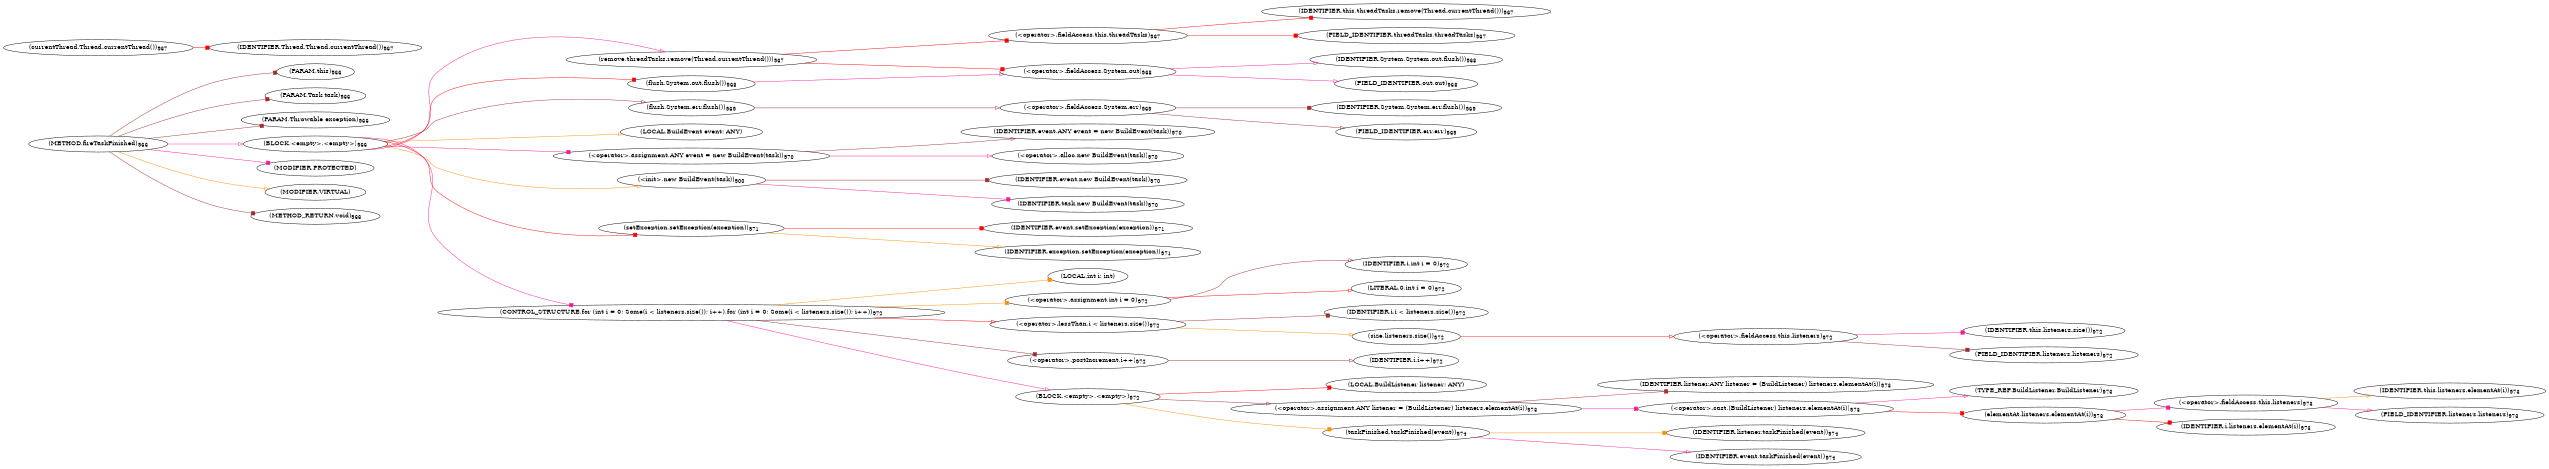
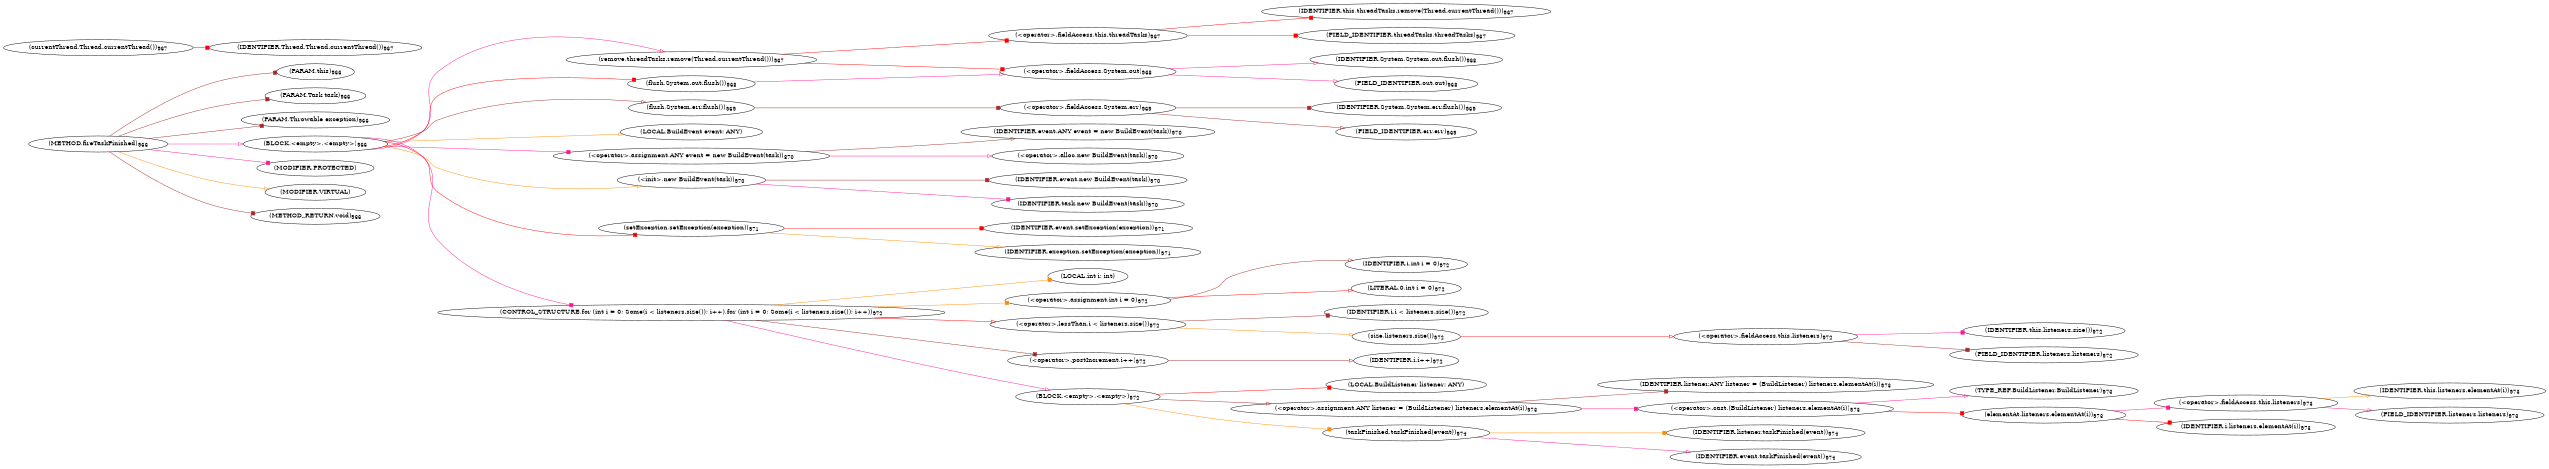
(875, 108) -> (875, 108)
(789, 155) -> (789, 155)
(740, 179) -> (740, 179)
